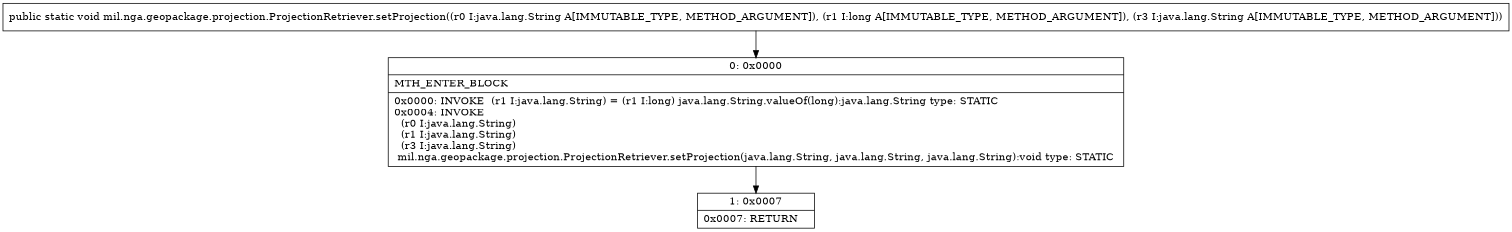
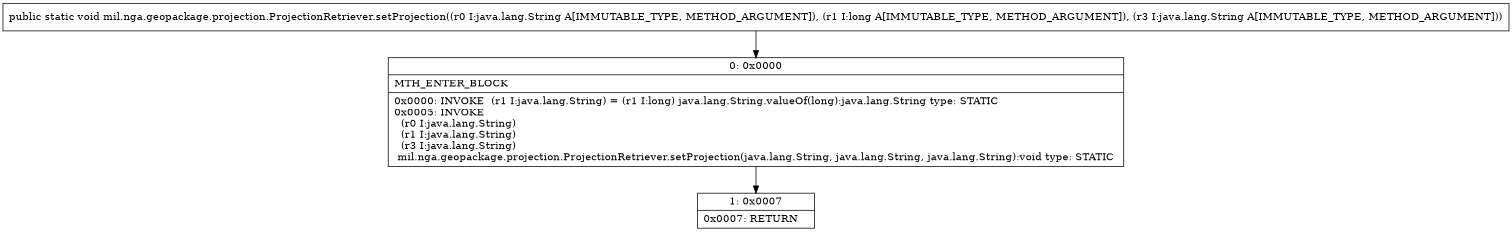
(443, 112) -> (443, 112)
